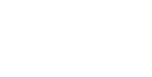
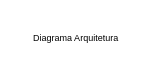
none -> (75, 38)
